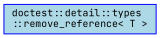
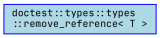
(80, 19) -> (80, 19)
